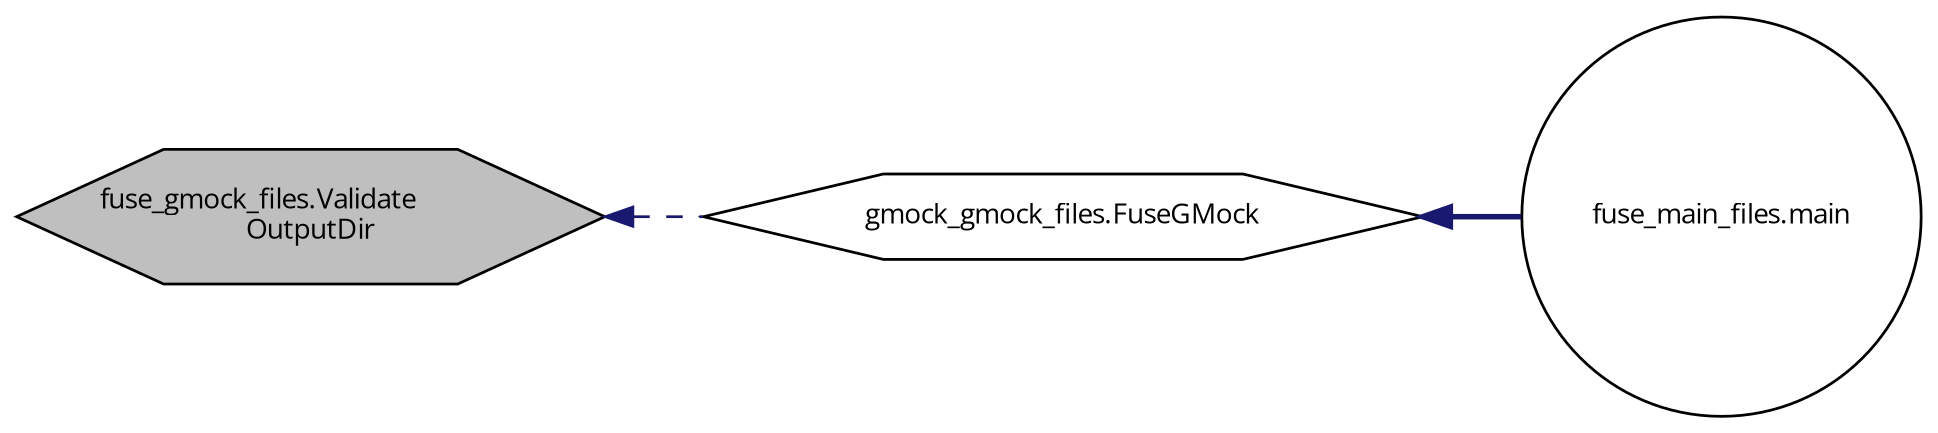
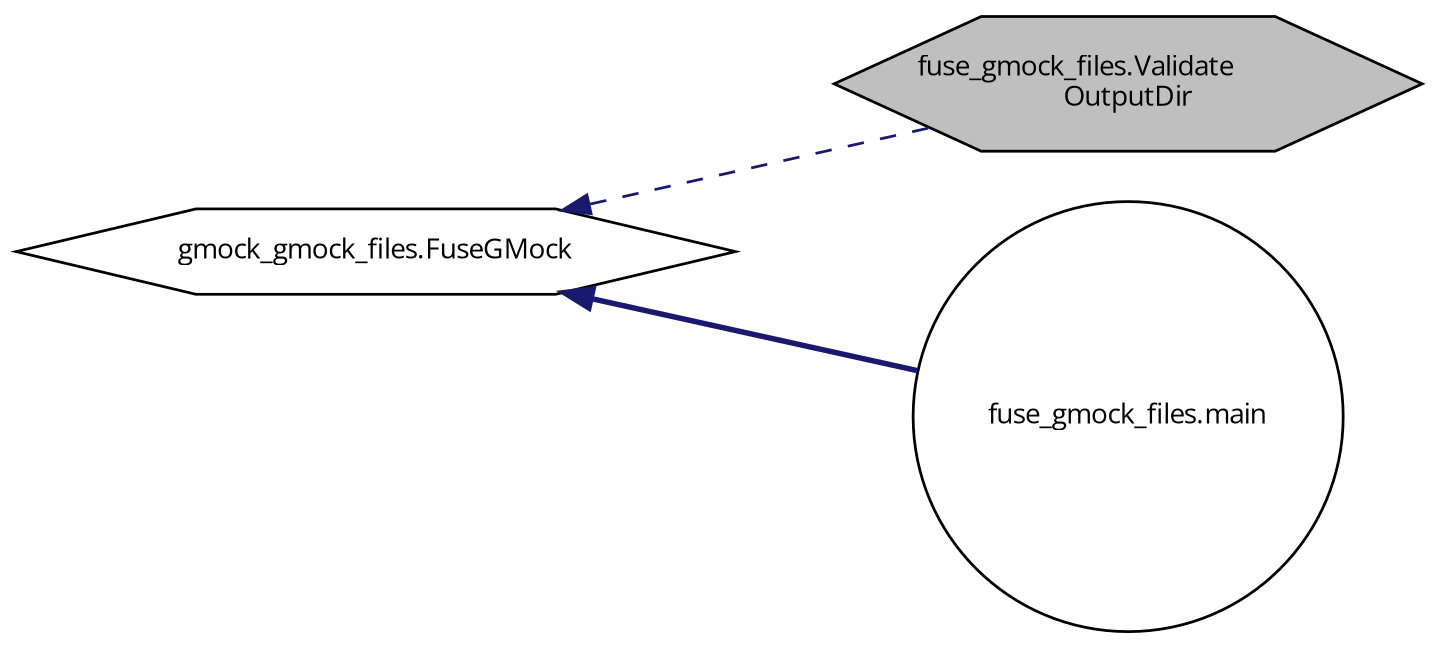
(668, 217) -> (760, 166)
(1722, 217) -> (1128, 417)
